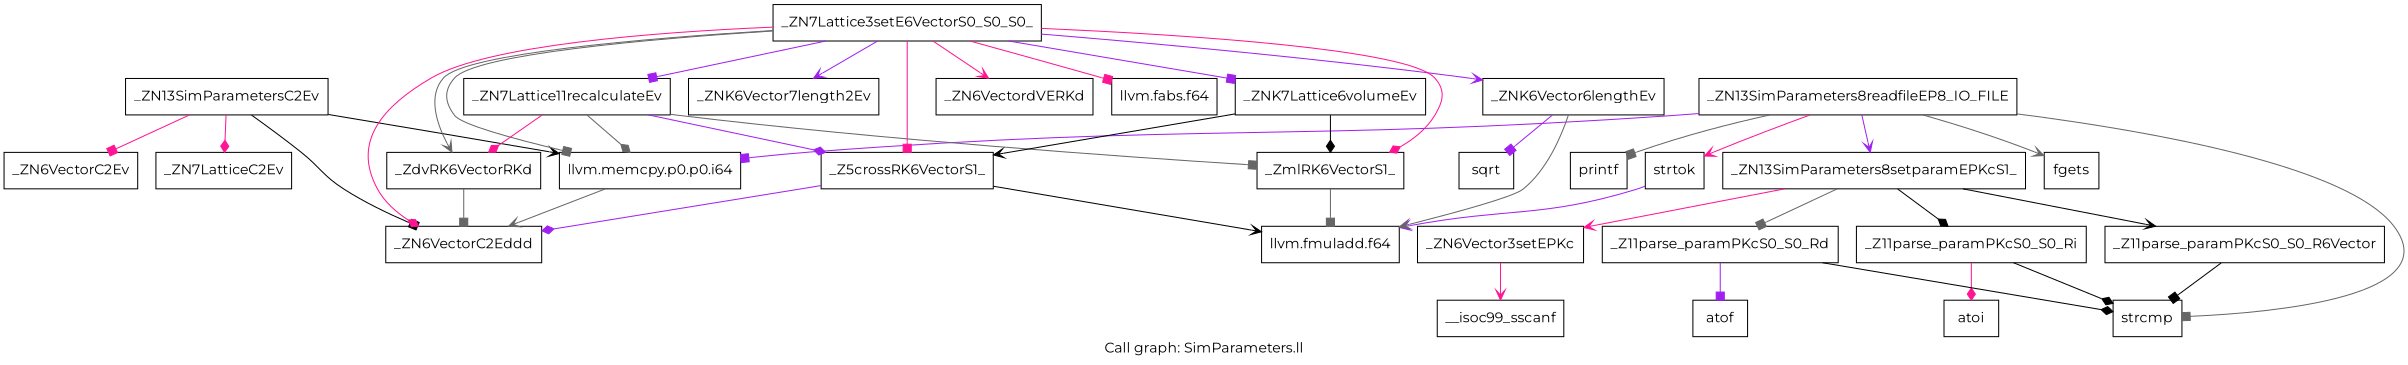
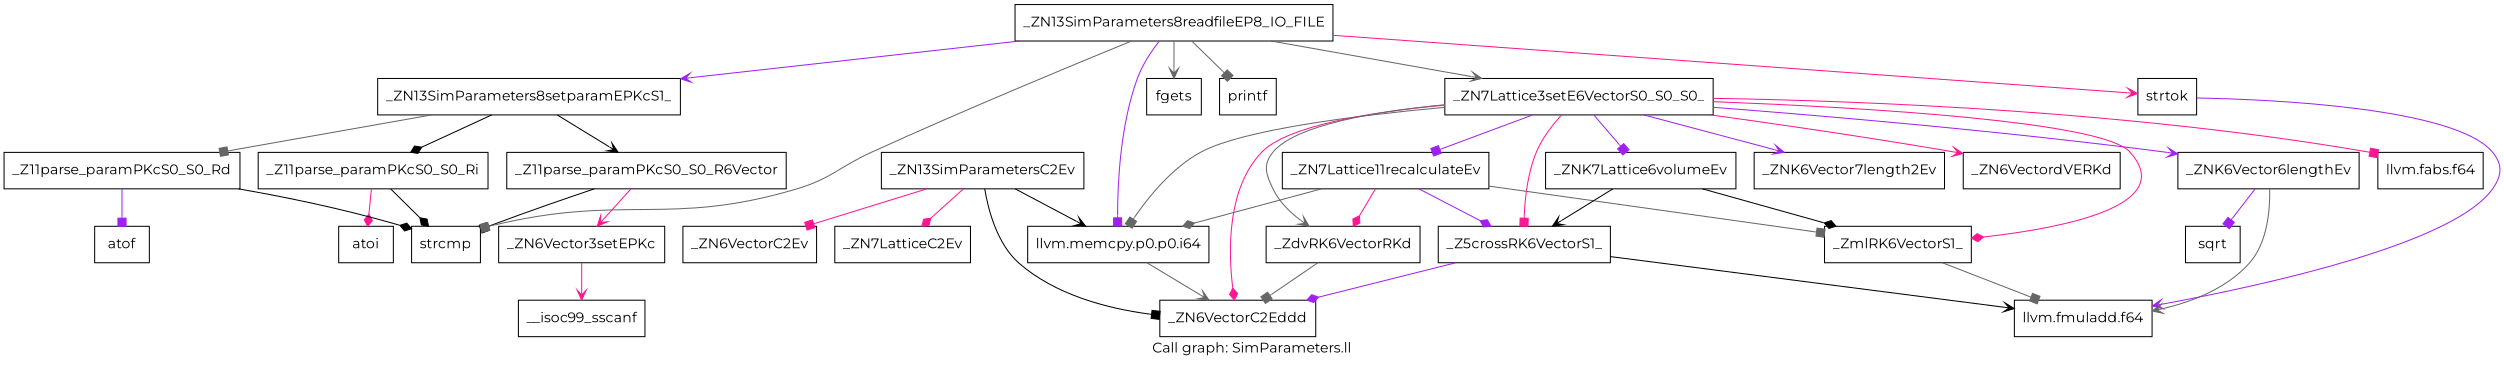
none -> (1371, 59)
(1689, 207) -> (618, 203)
